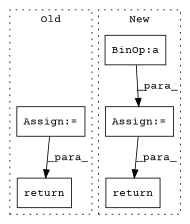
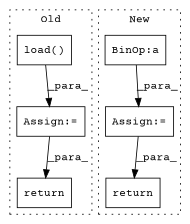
none -> (44, 50)
